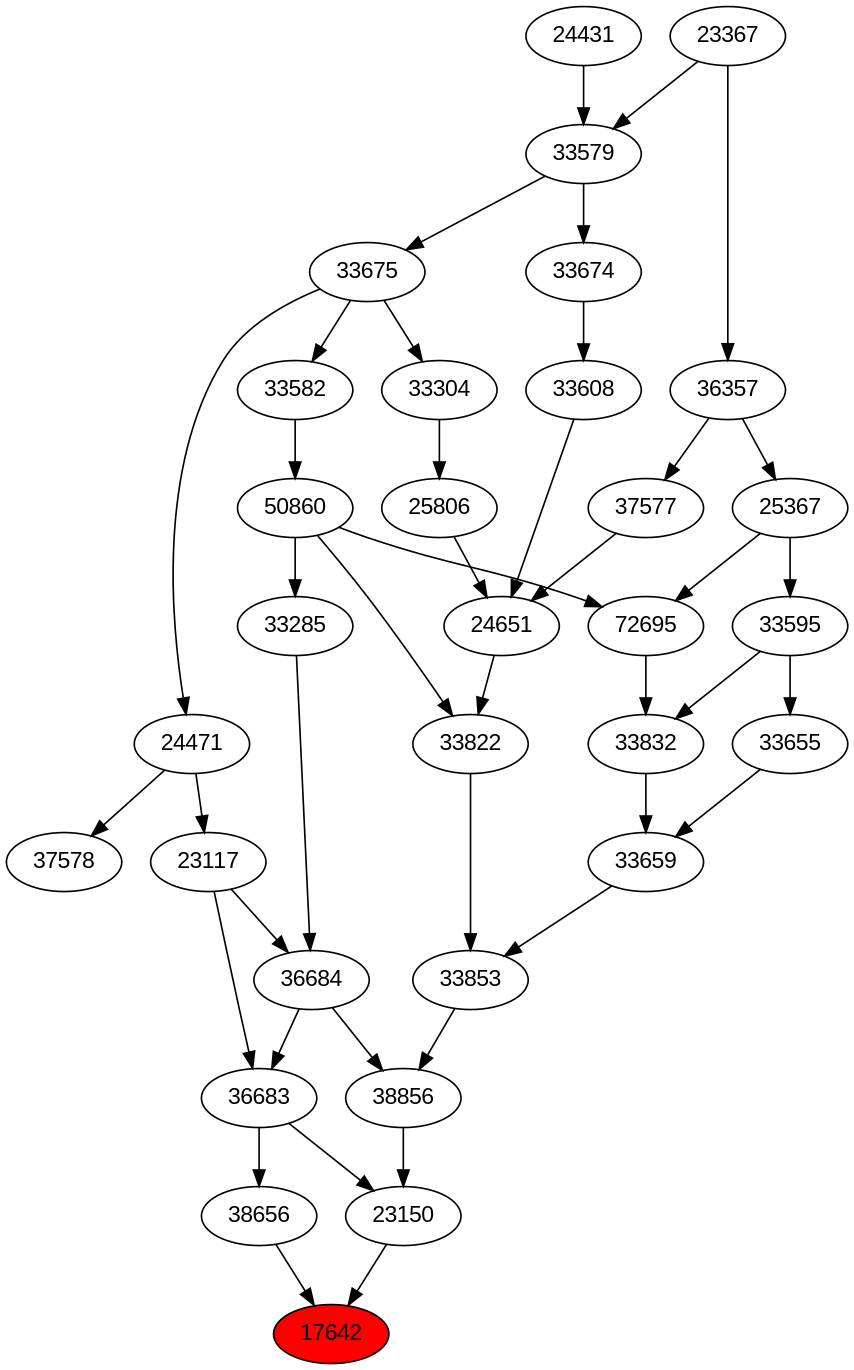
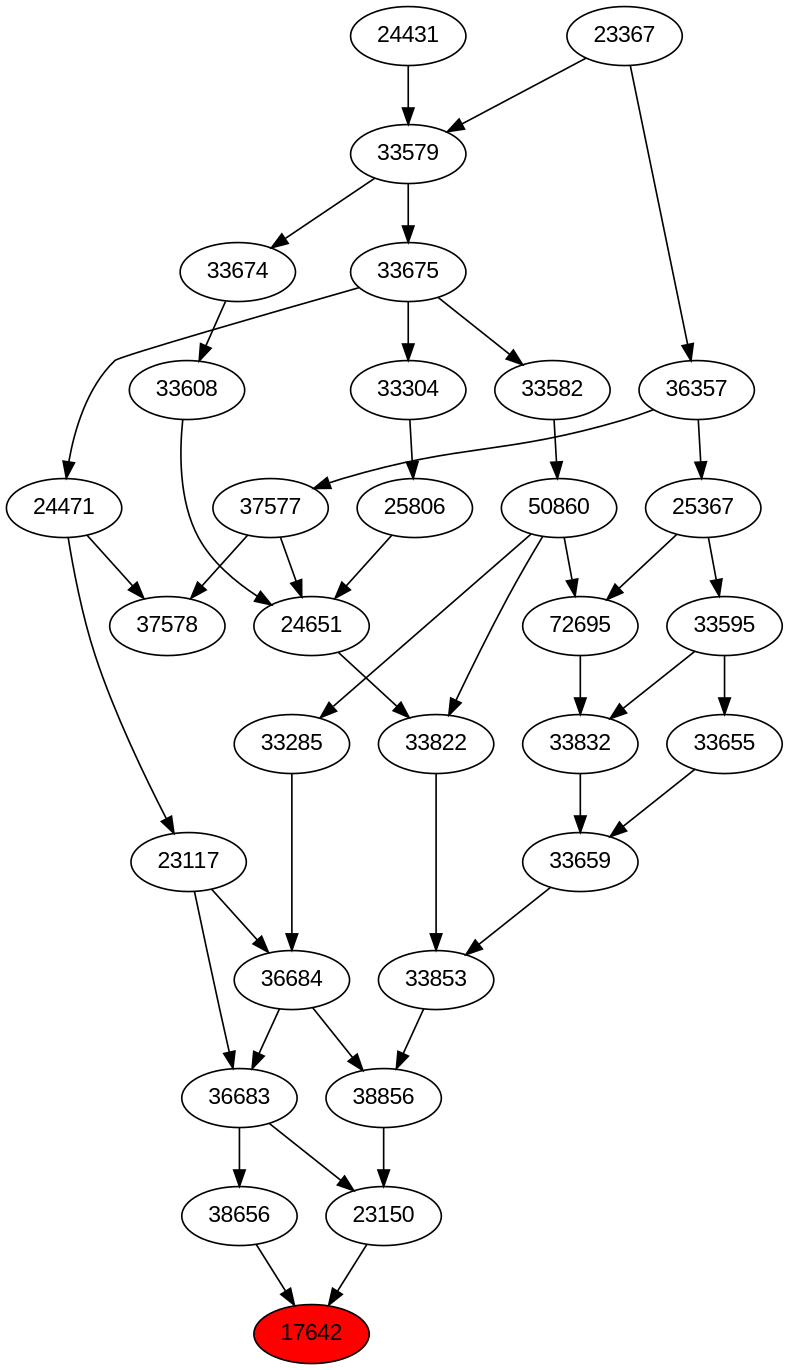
none -> (227, 558)
